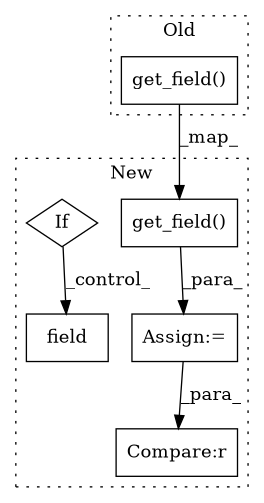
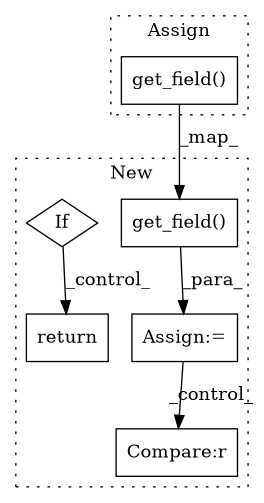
(179, 31) -> (179, 31)
(67, 338) -> (67, 338)
(211, 395) -> (211, 395)
